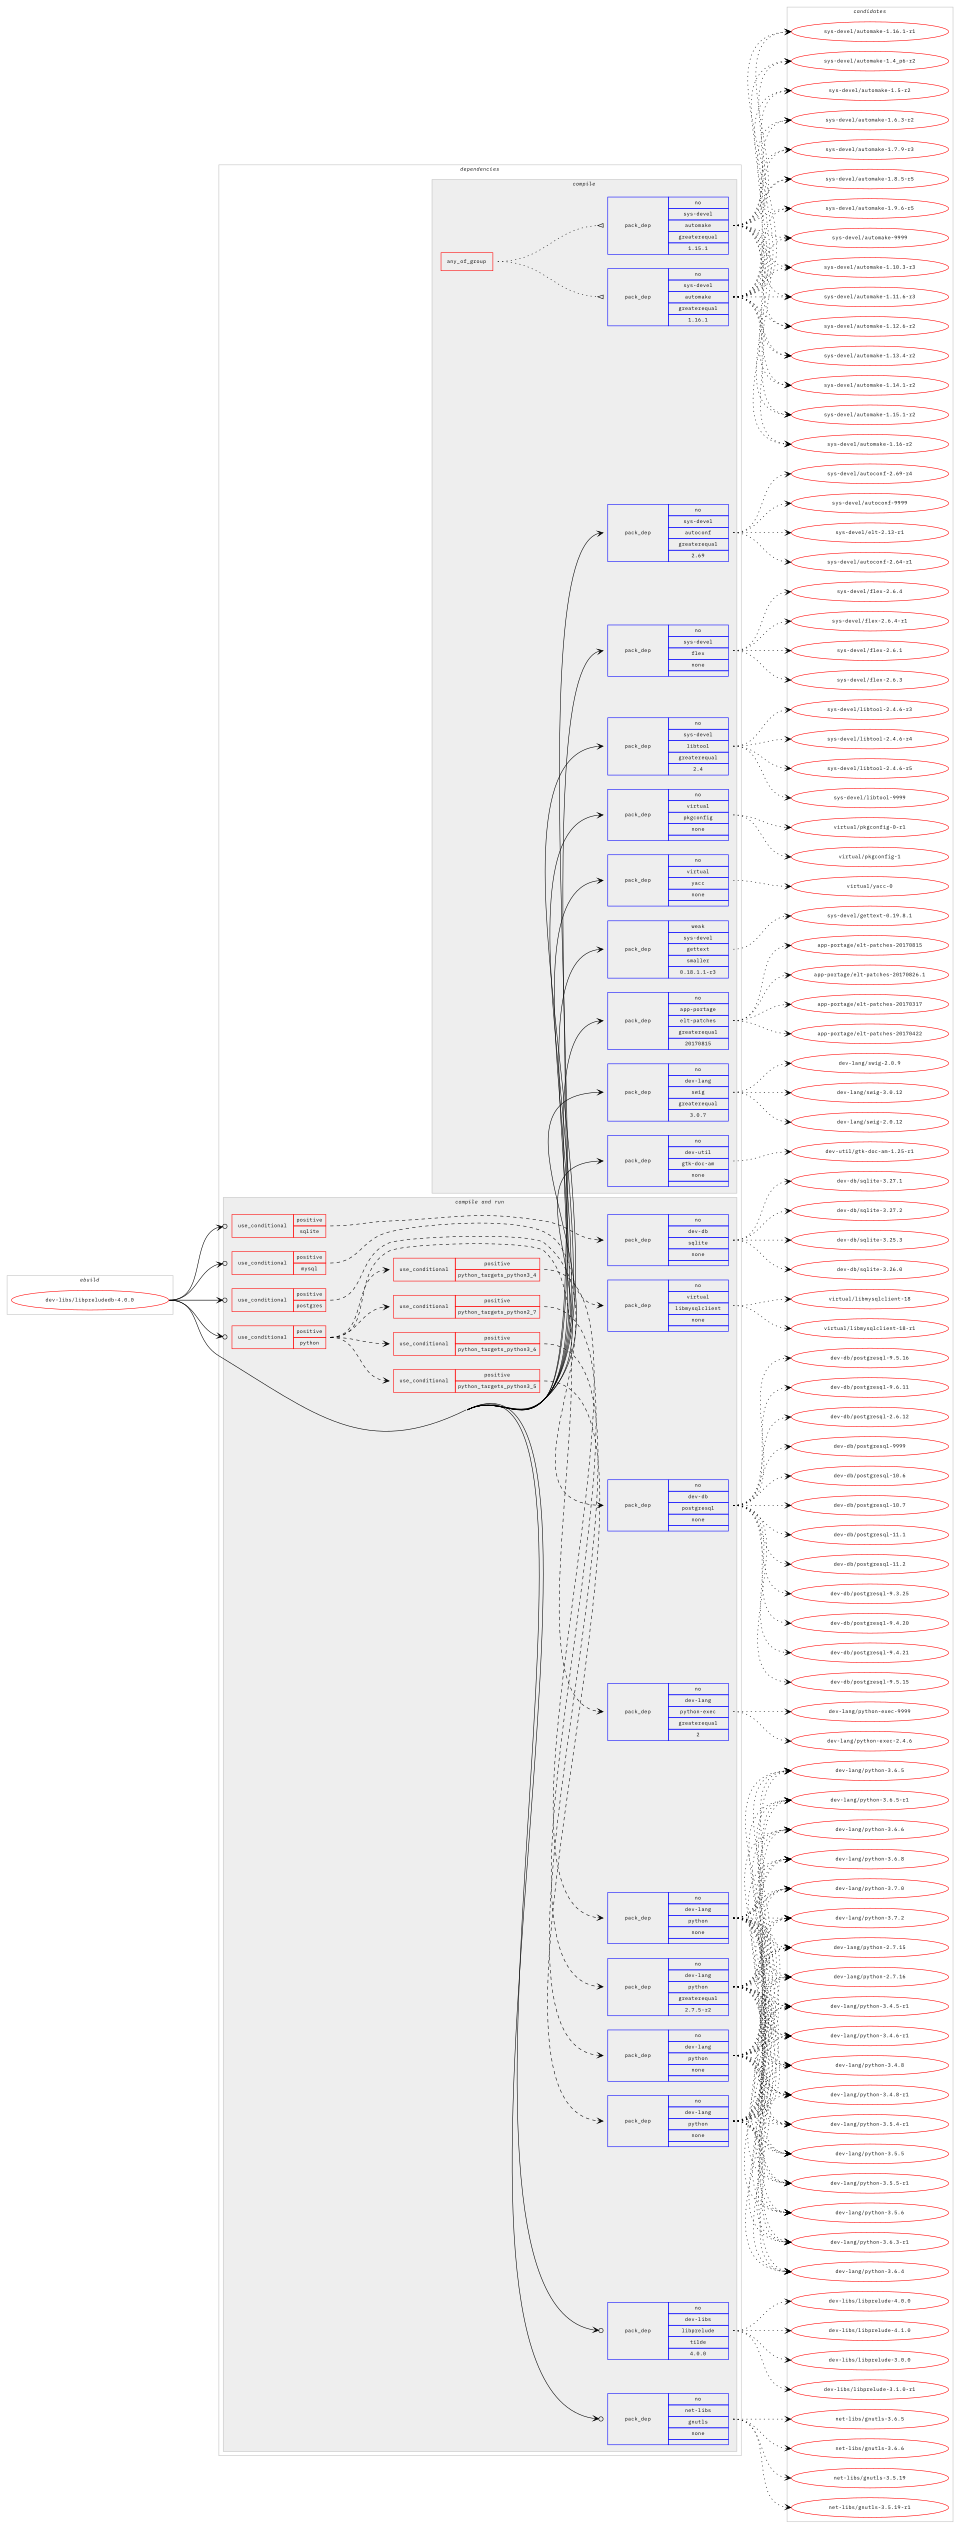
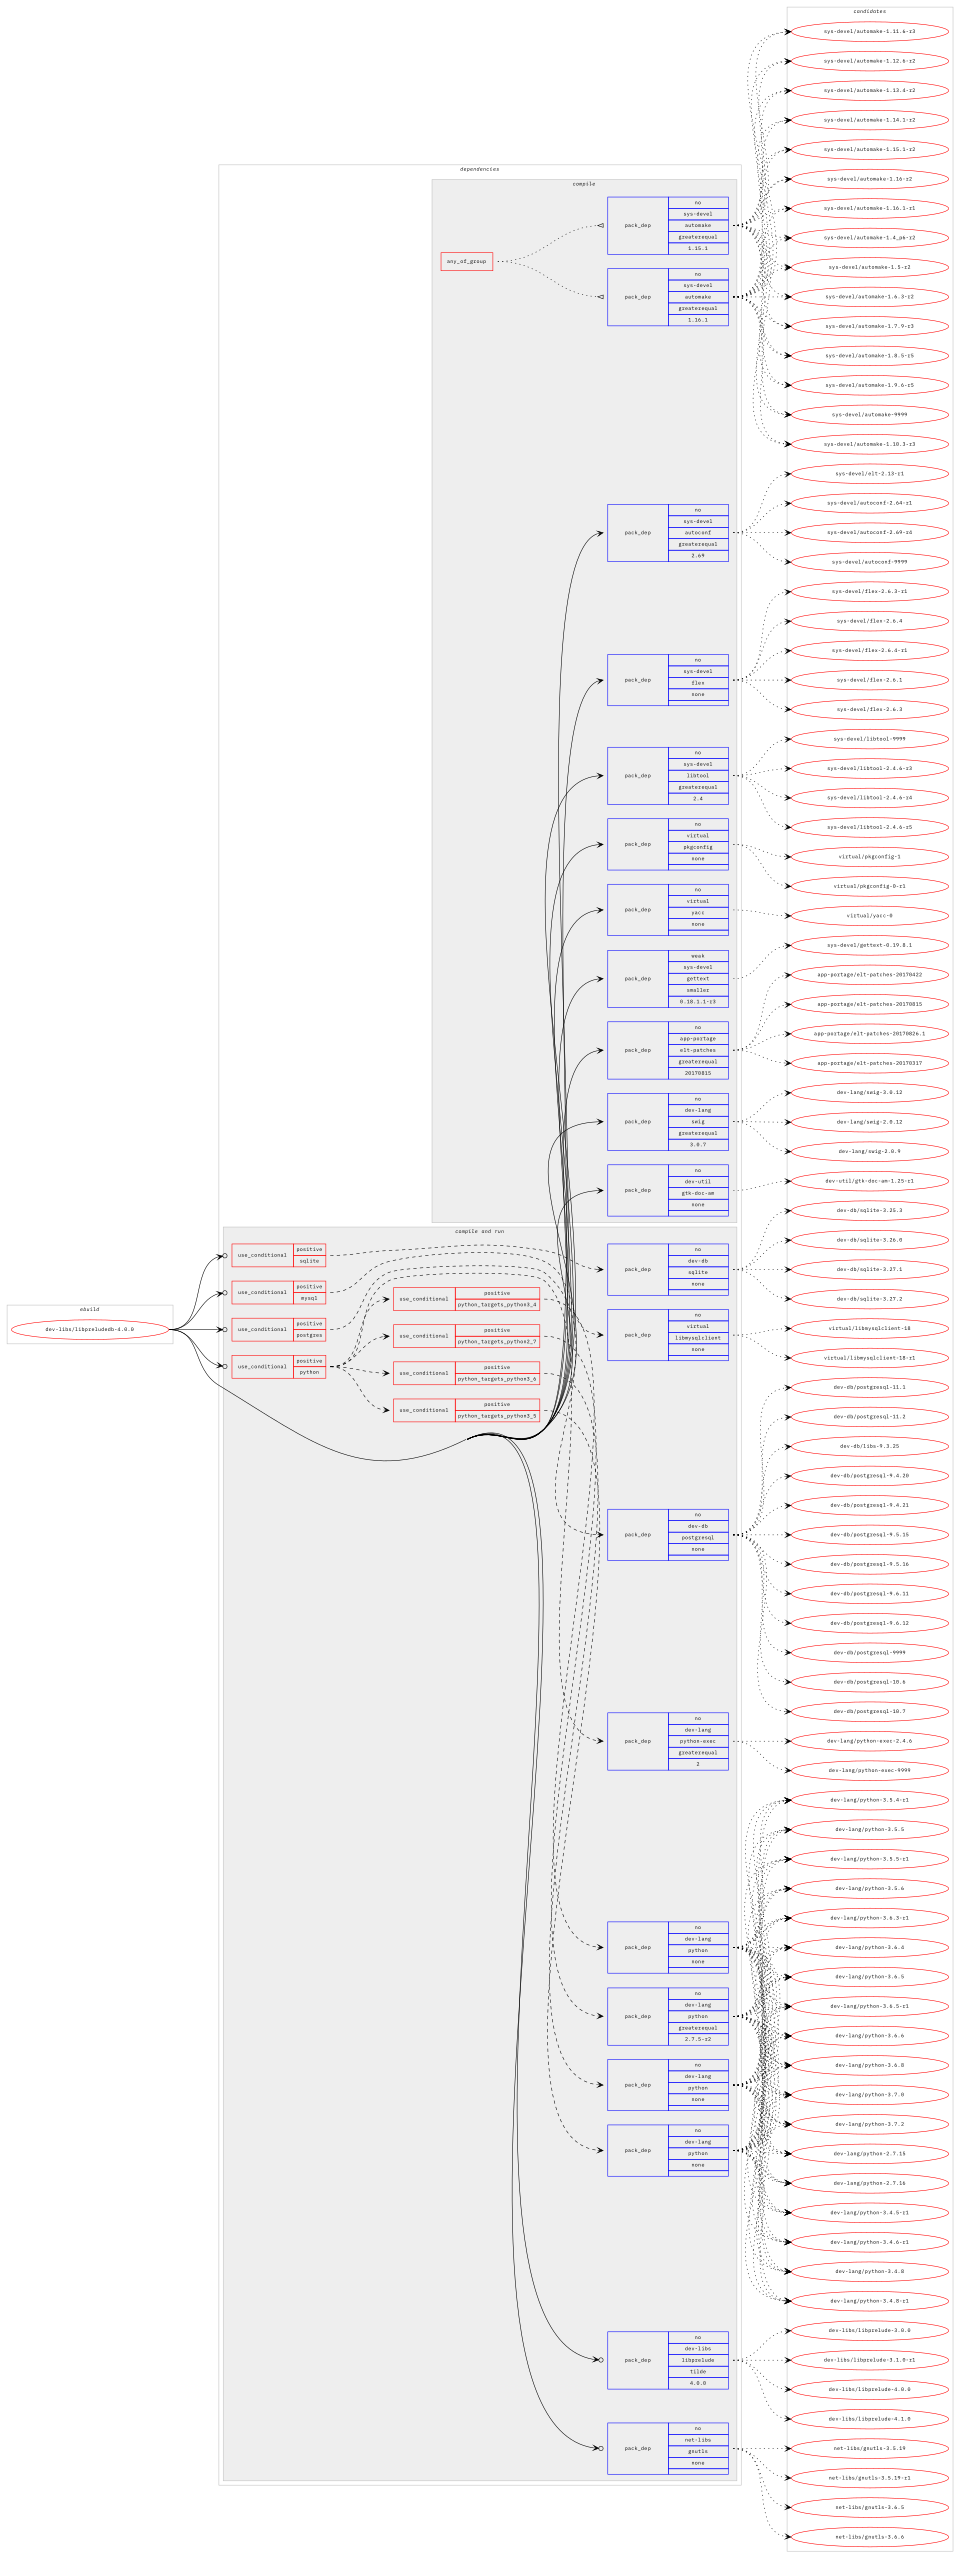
none -> (870, 592)
(870, 1417) -> (870, 1623)
(870, 1594) -> (870, 1446)
